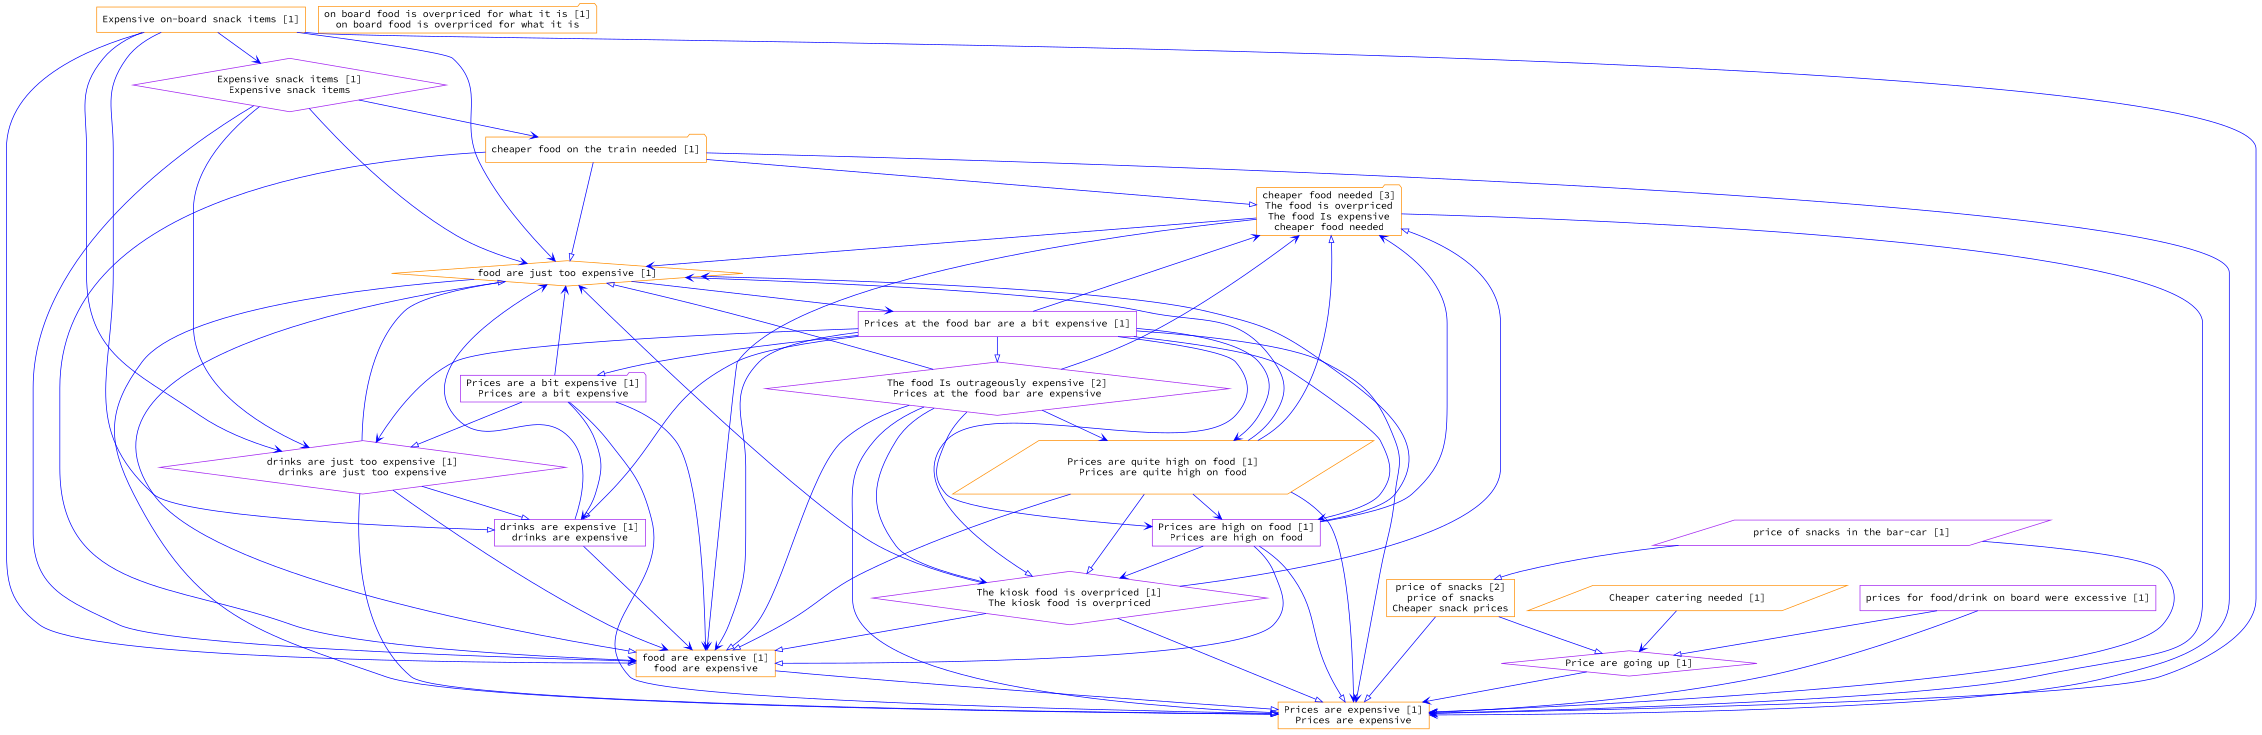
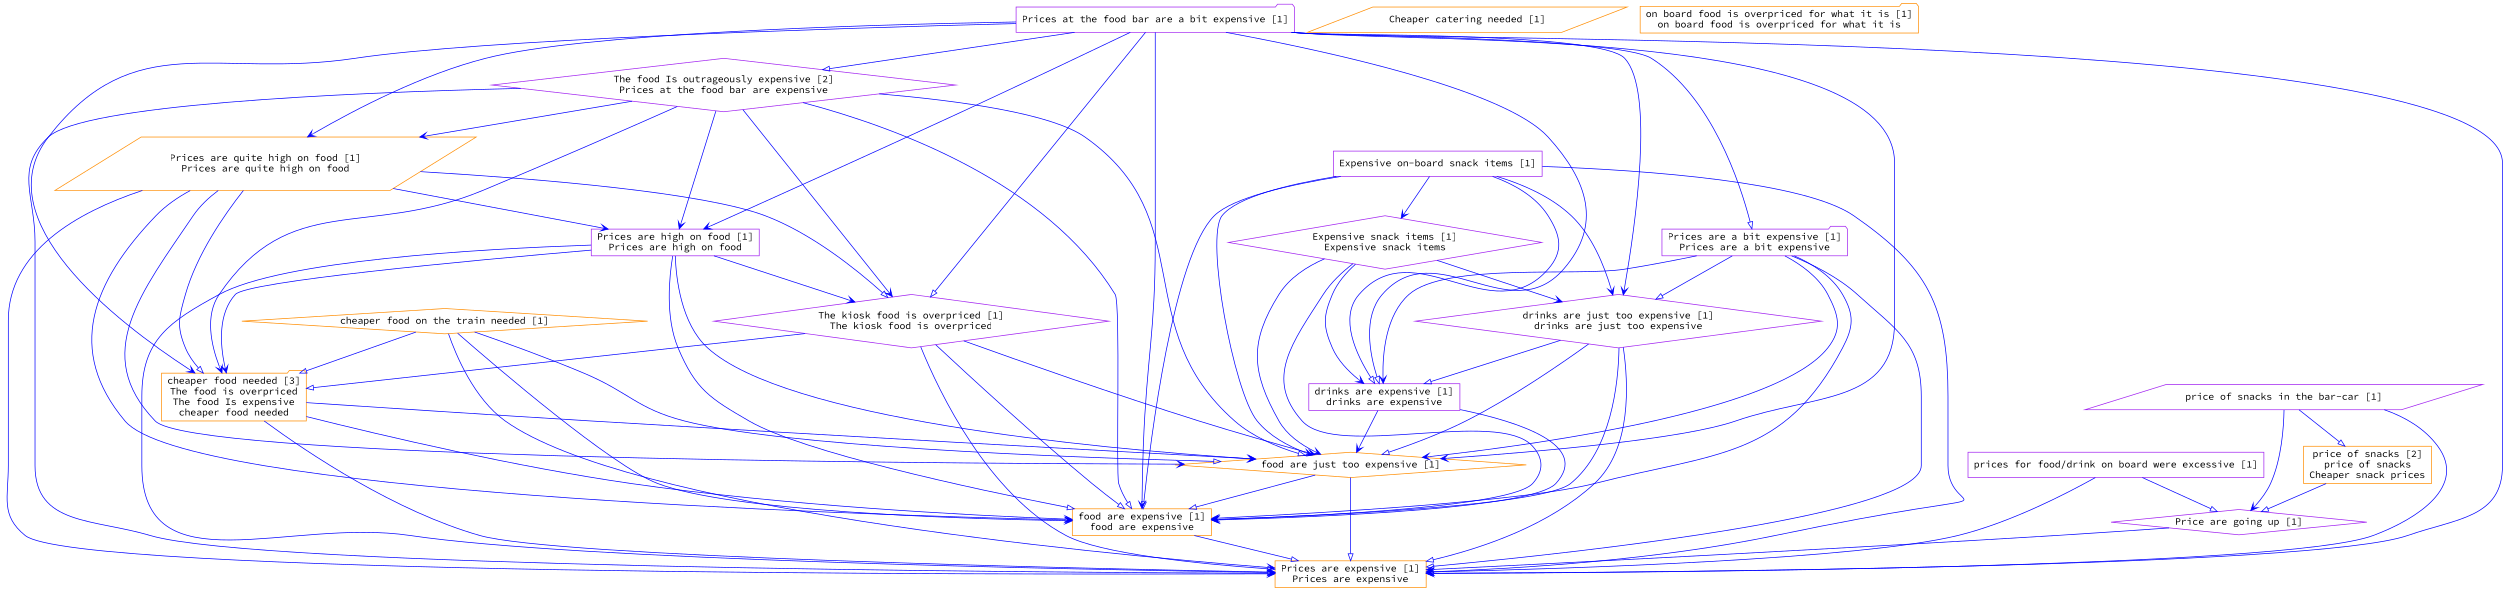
(201, 20) -> (1438, 164)
(445, 118) -> (1325, 322)
(596, 150) -> (445, 321)
(759, 296) -> (1895, 169)
(997, 324) -> (1155, 20)
(1660, 628) -> (2278, 460)
(1402, 657) -> none
